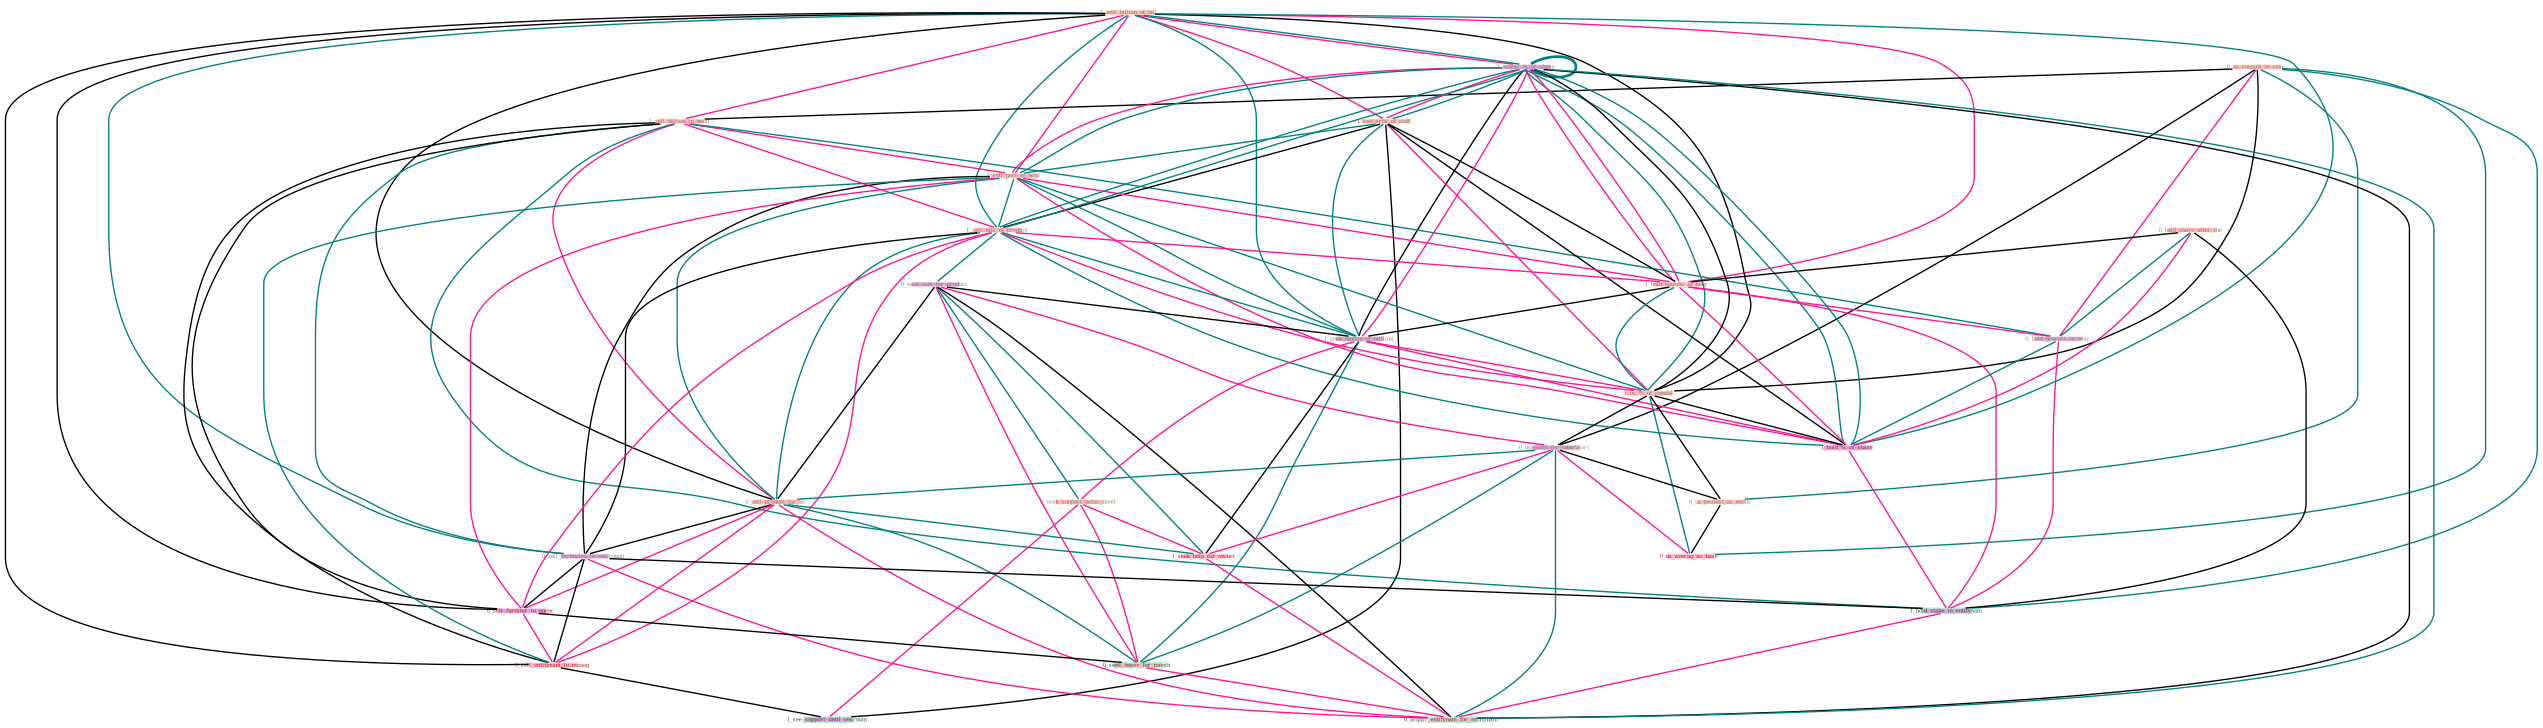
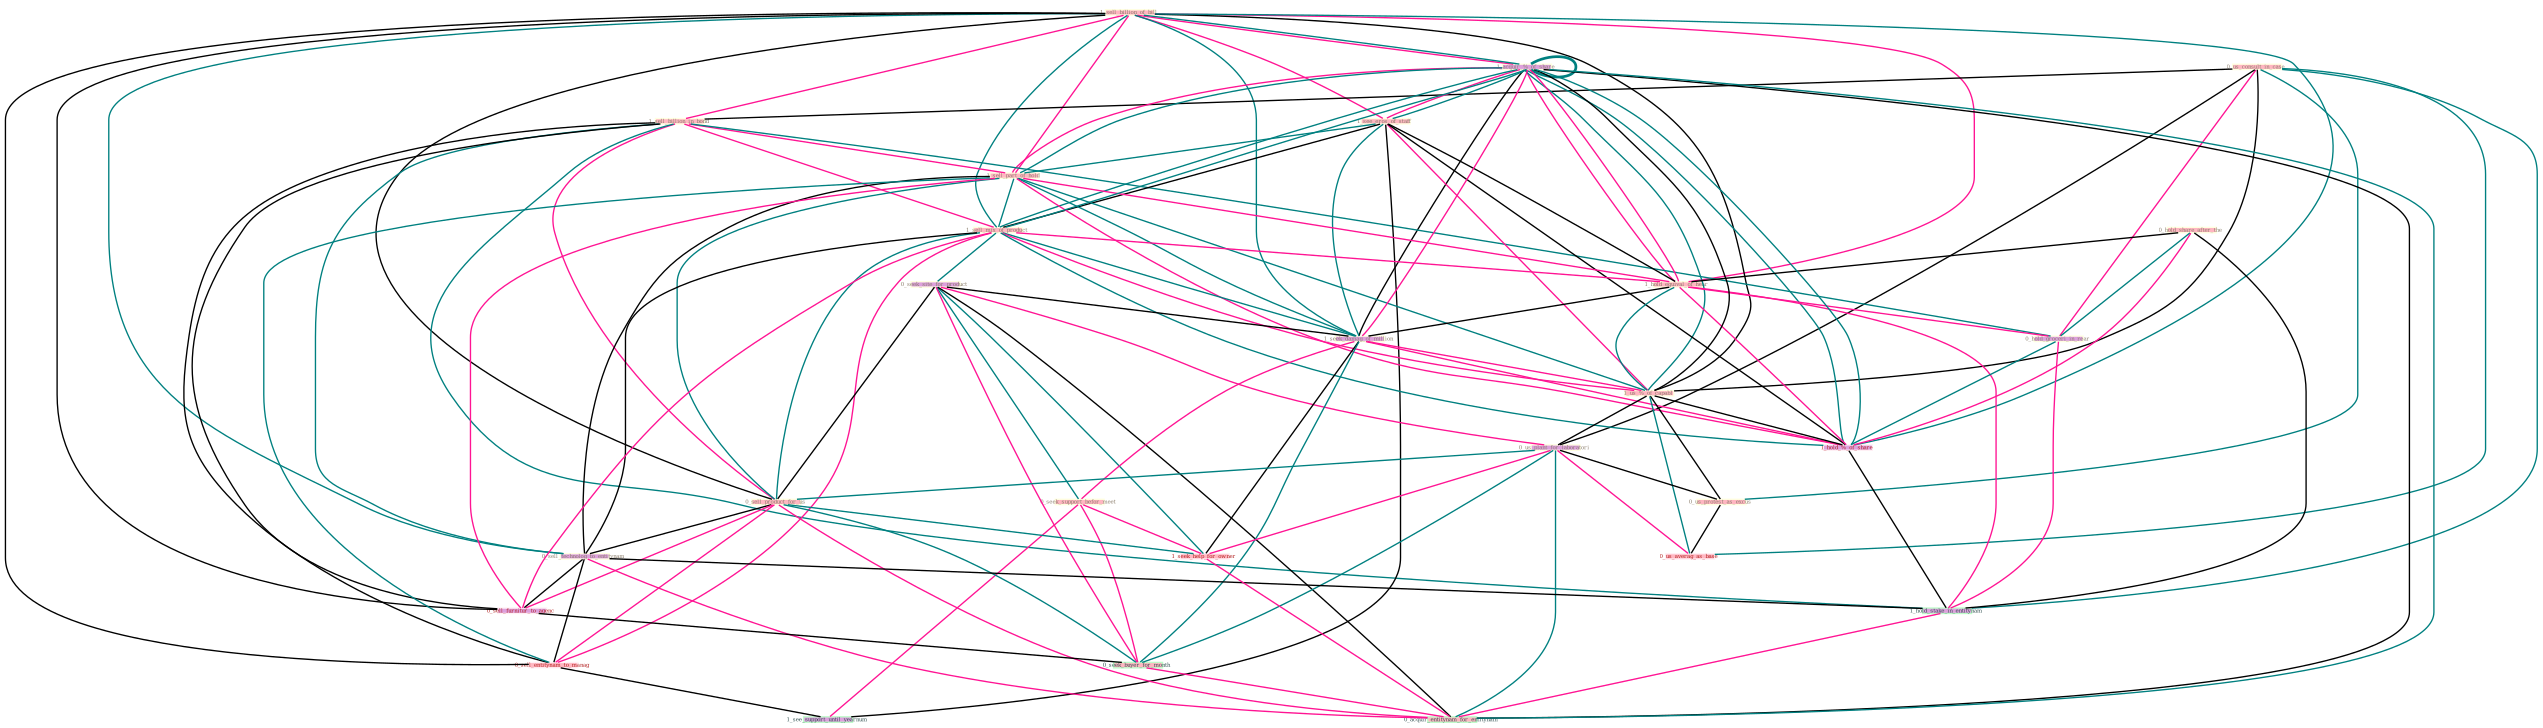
(1898, 529) -> (1898, 529)
(538, 638) -> none
